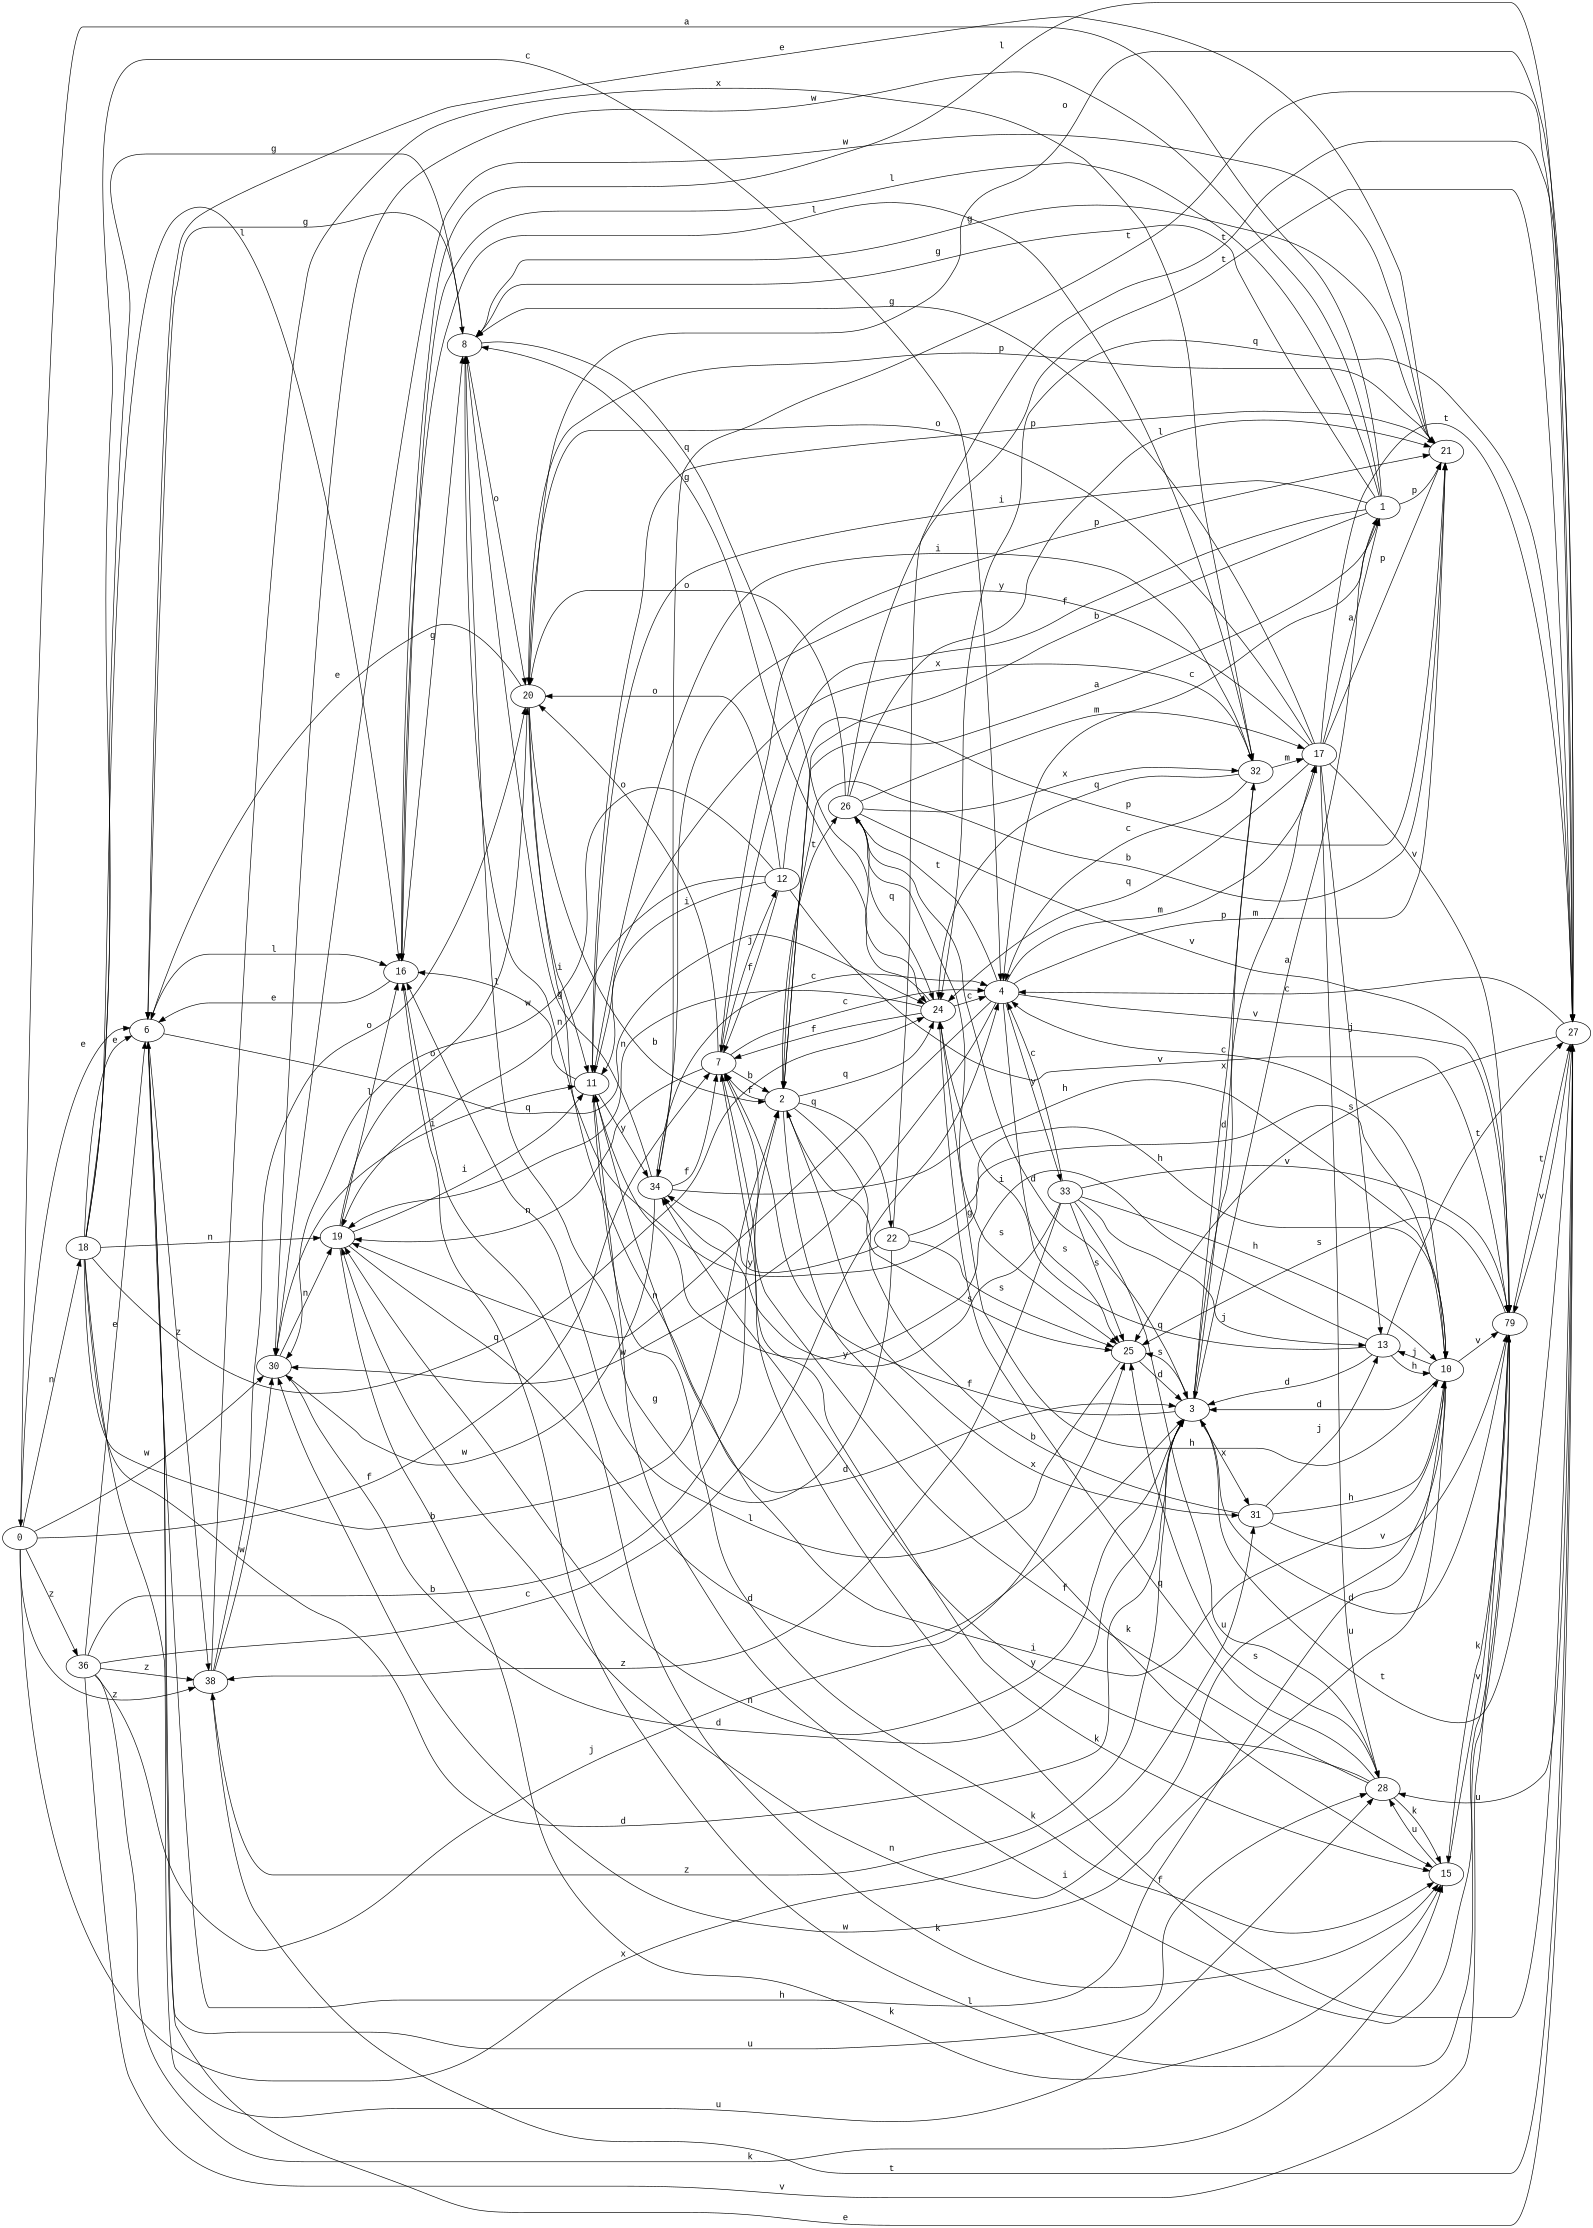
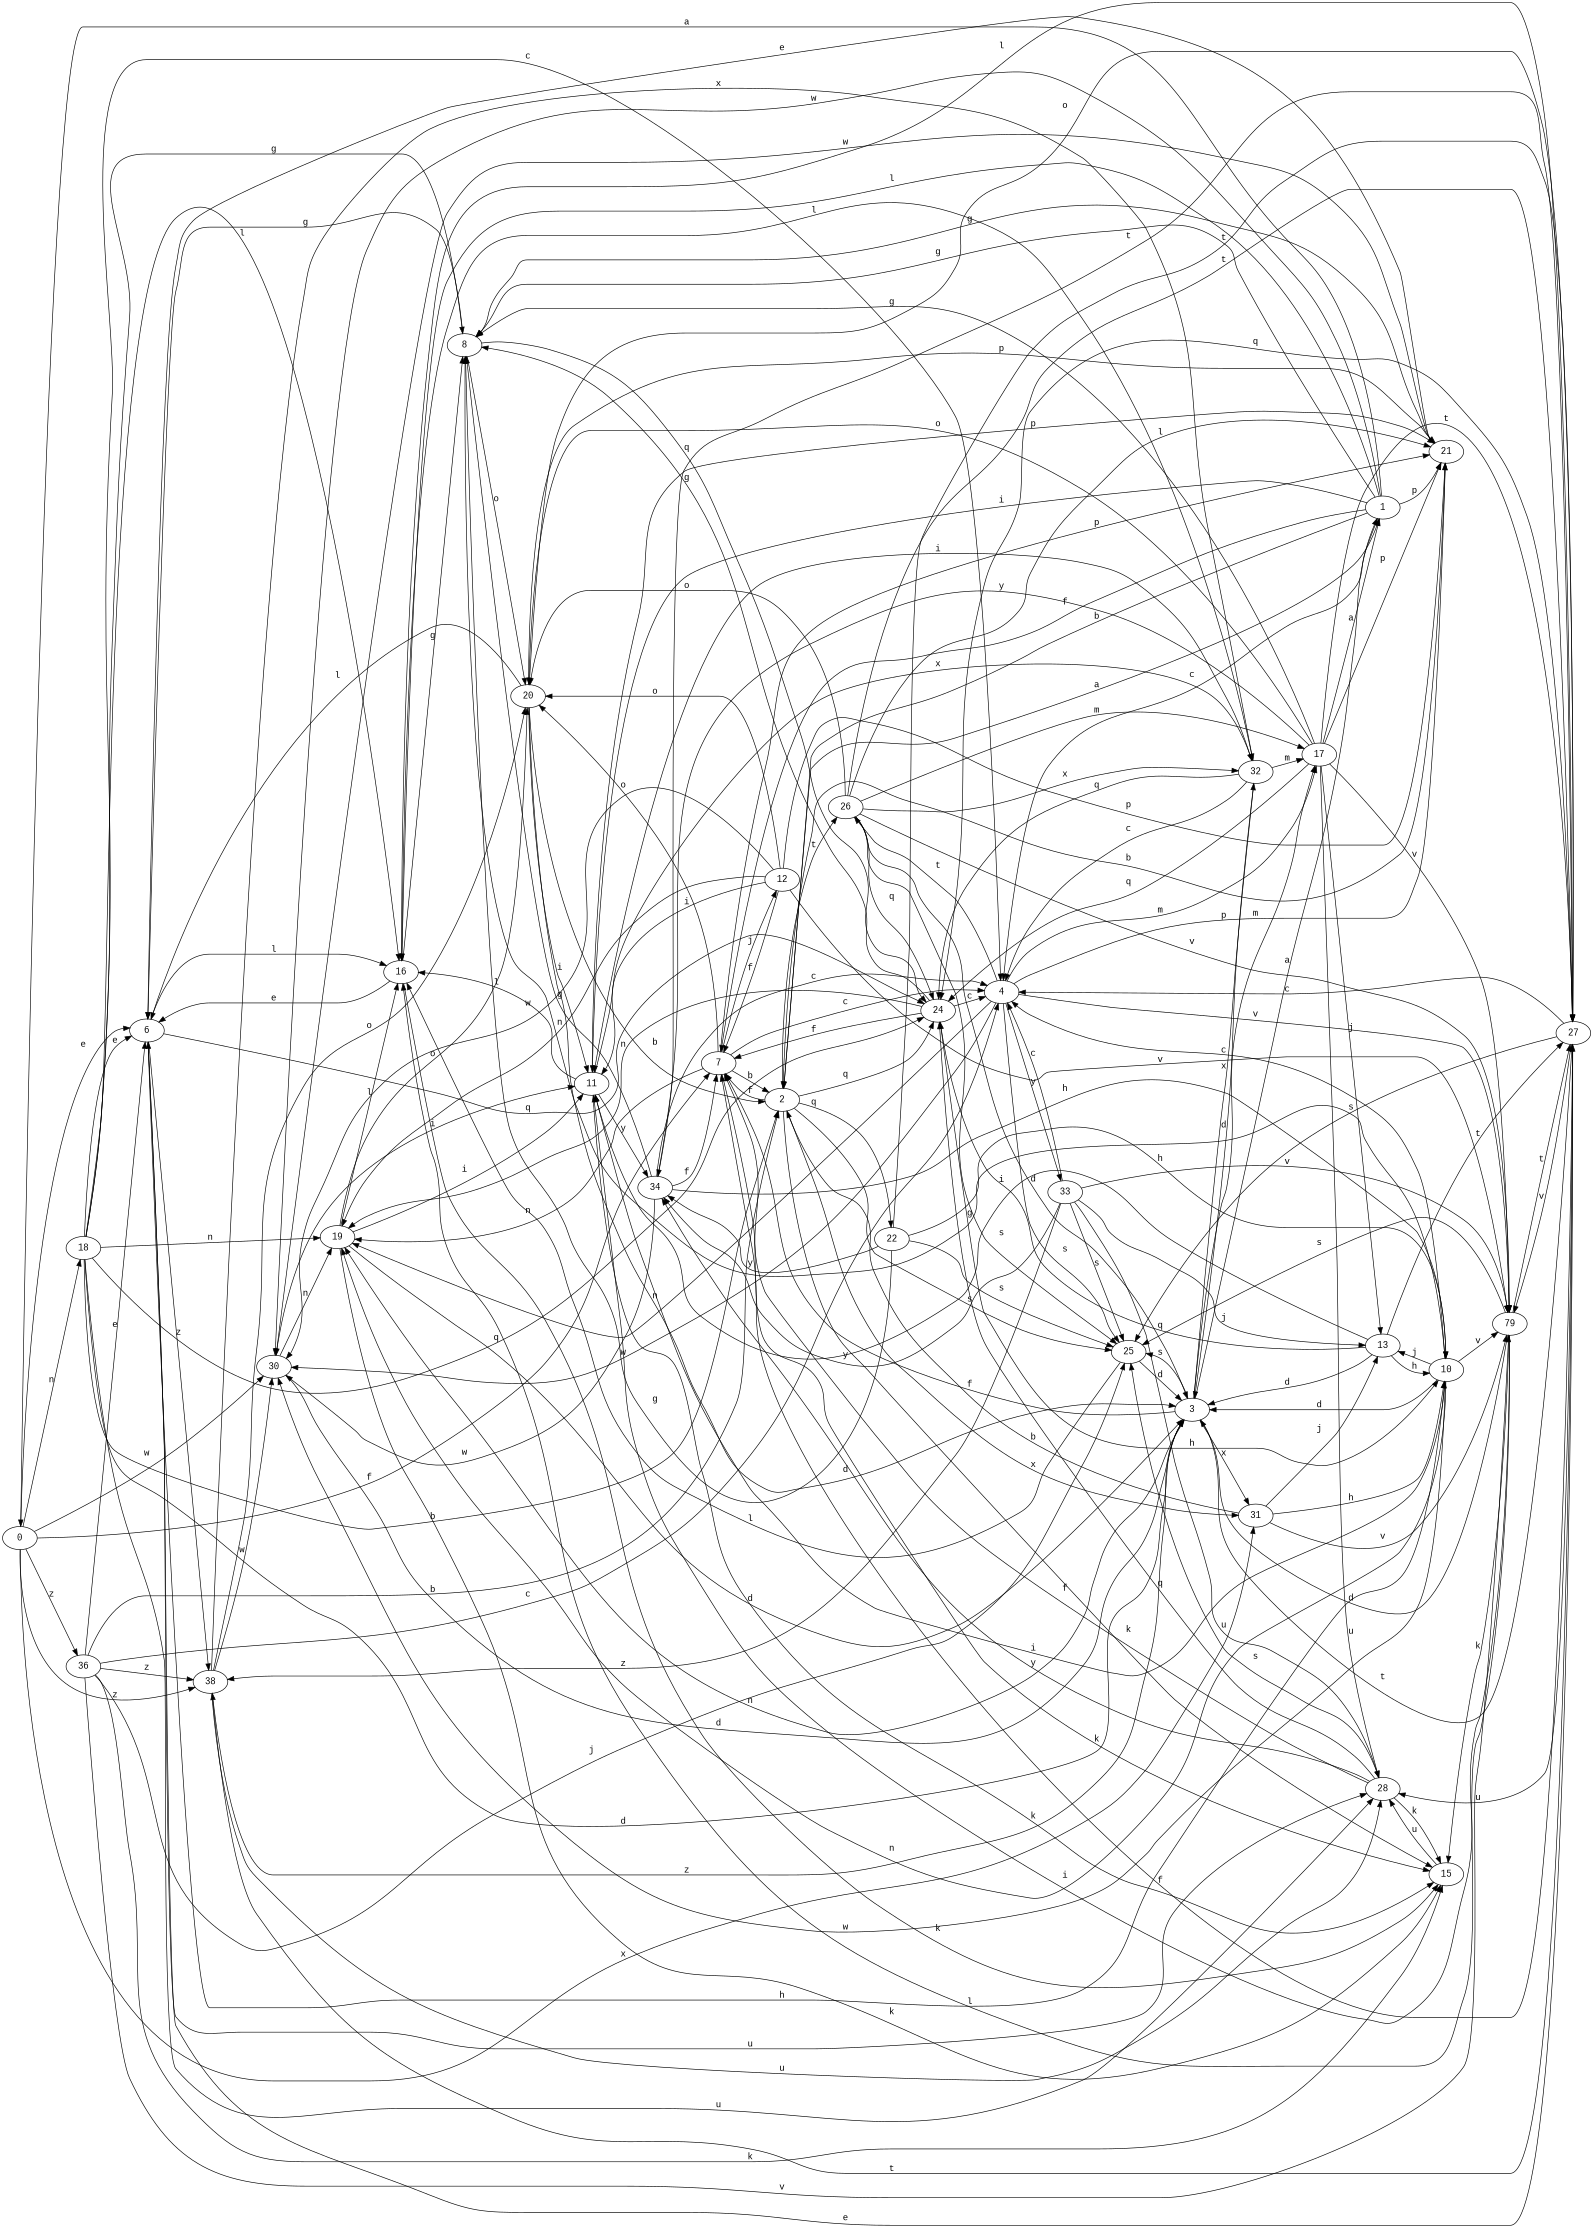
(338, 675) -> (338, 675)
(1264, 1261) -> none
(1484, 1656) -> none
none -> (752, 2072)
